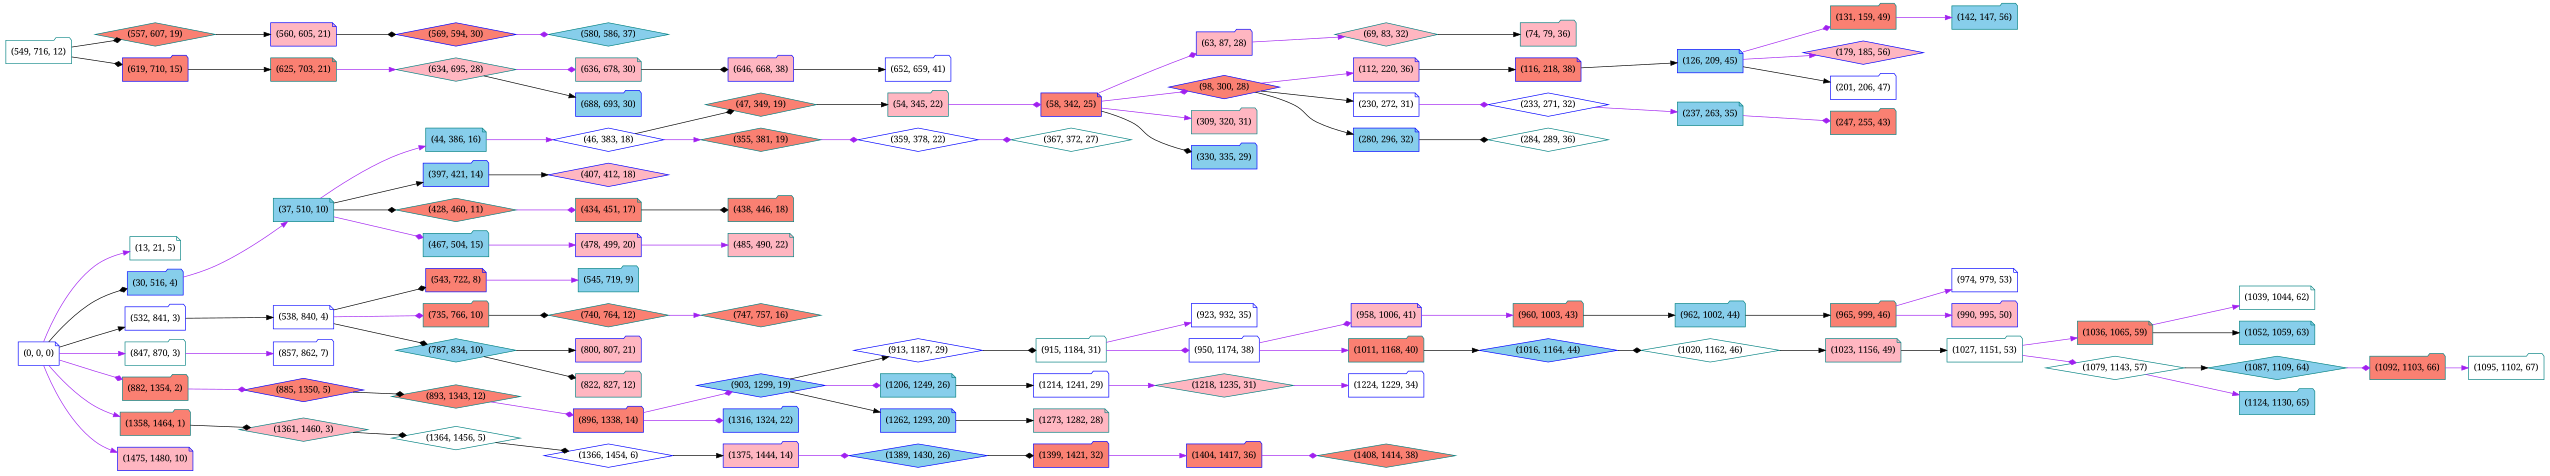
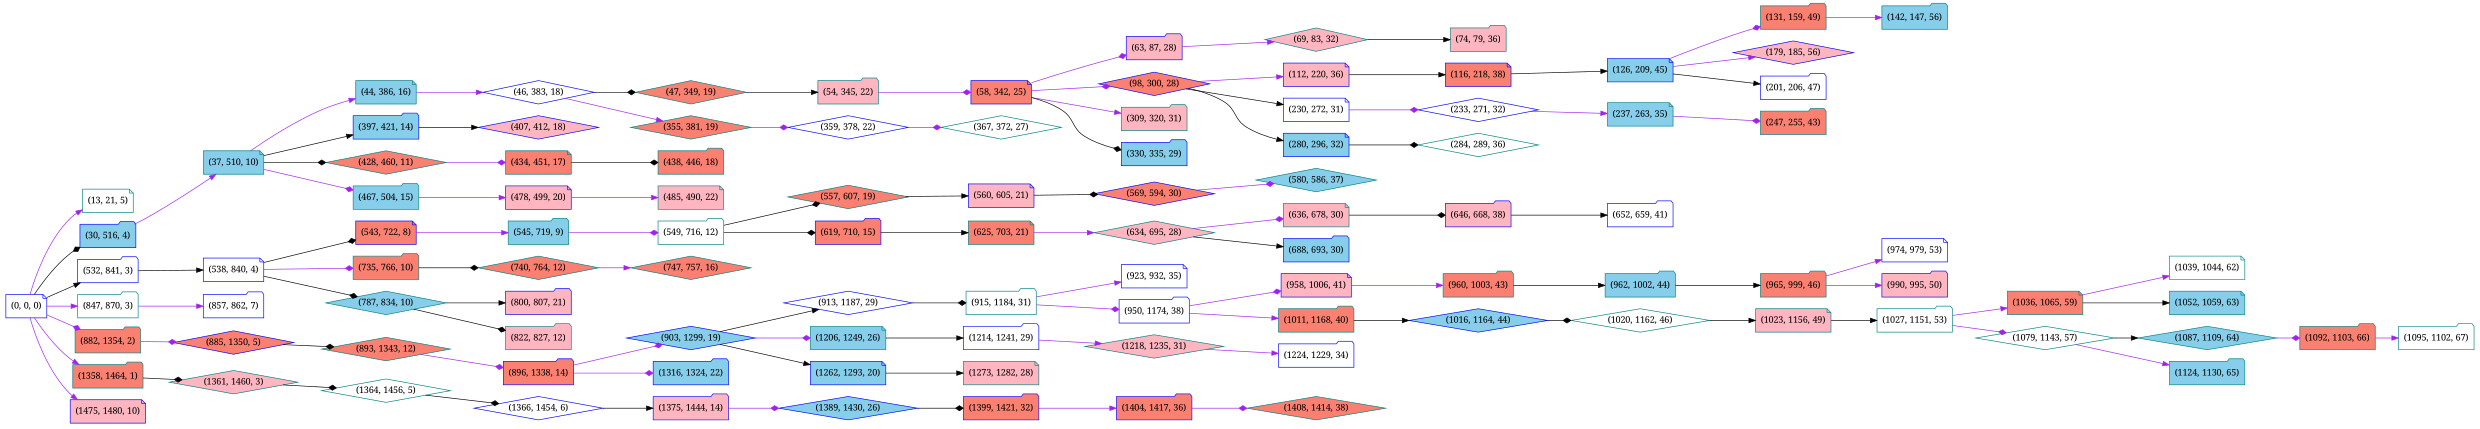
none -> (609, 233)
